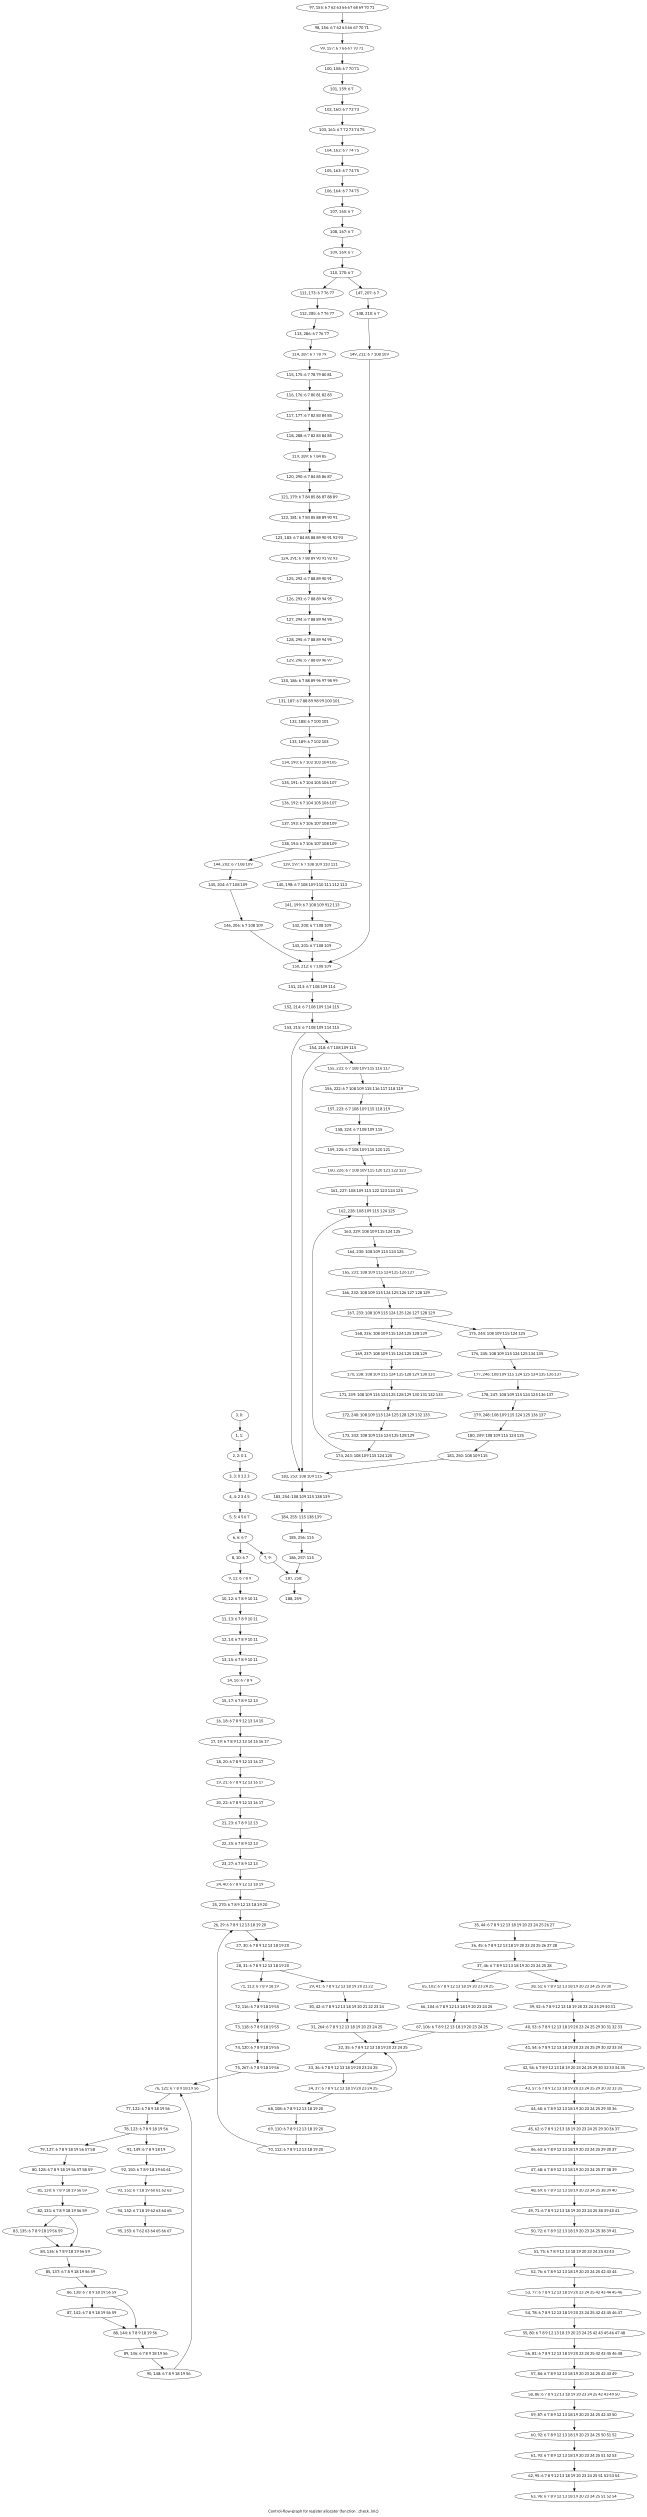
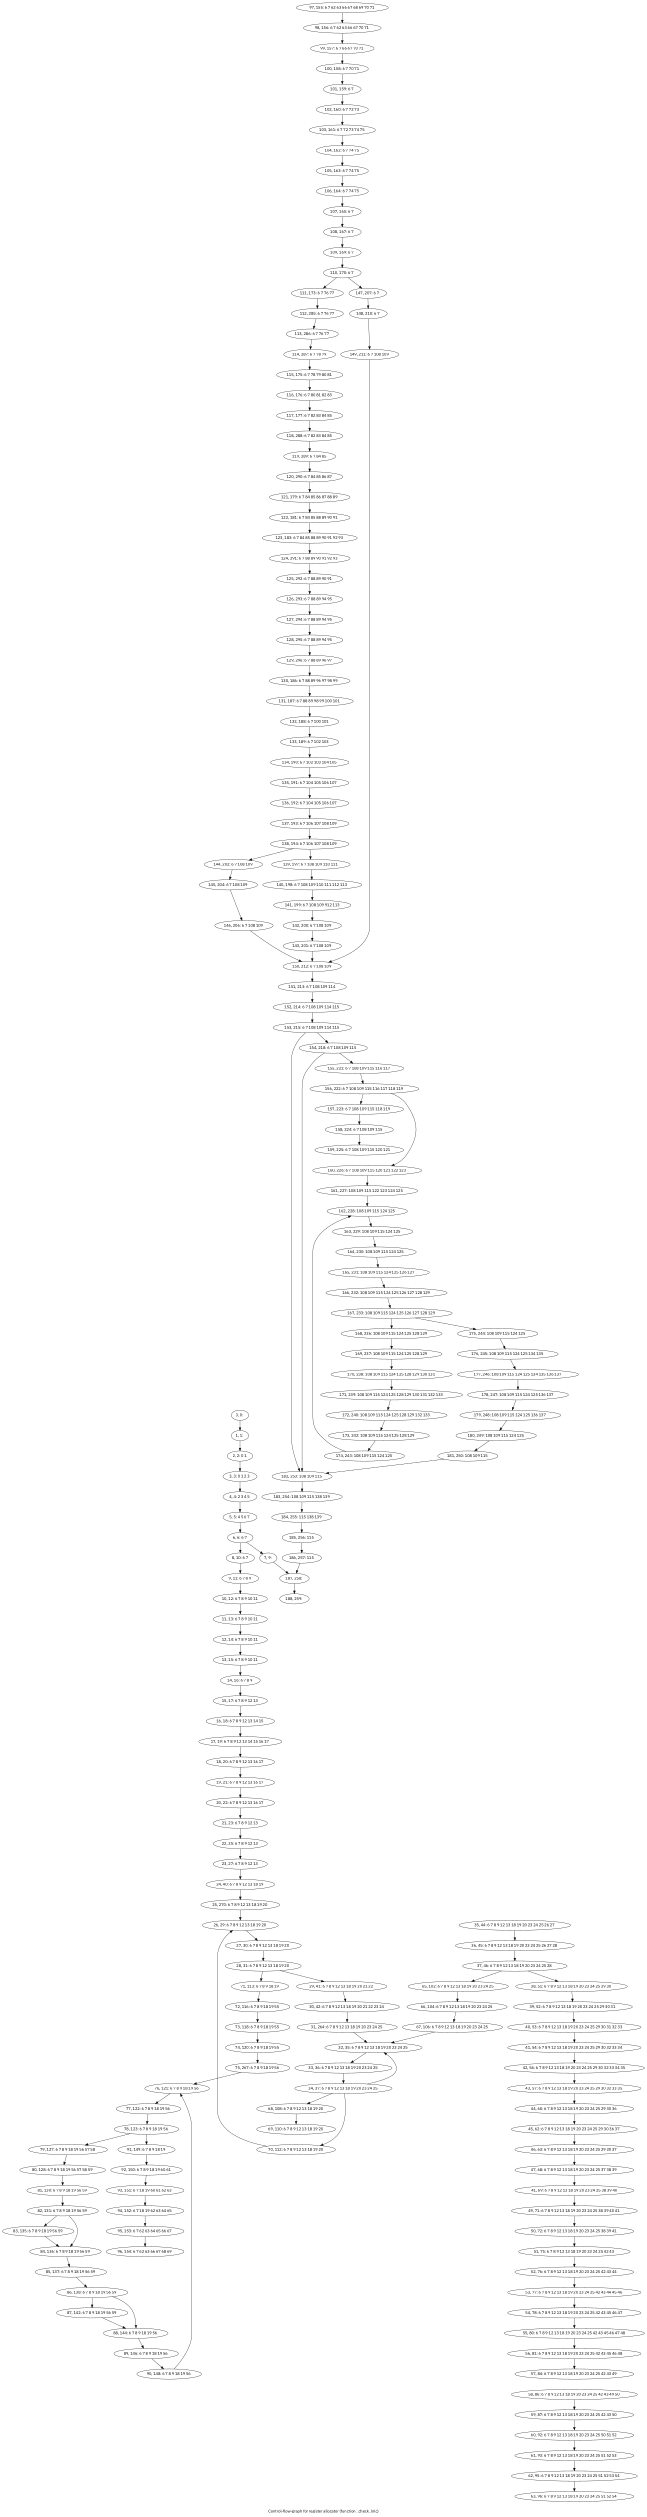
(363, 1159) -> (416, 1128)
(296, 2138) -> (343, 2124)
(574, 2190) -> (574, 2190)
none -> (574, 2240)
none -> (145, 2252)
(574, 2383) -> none
